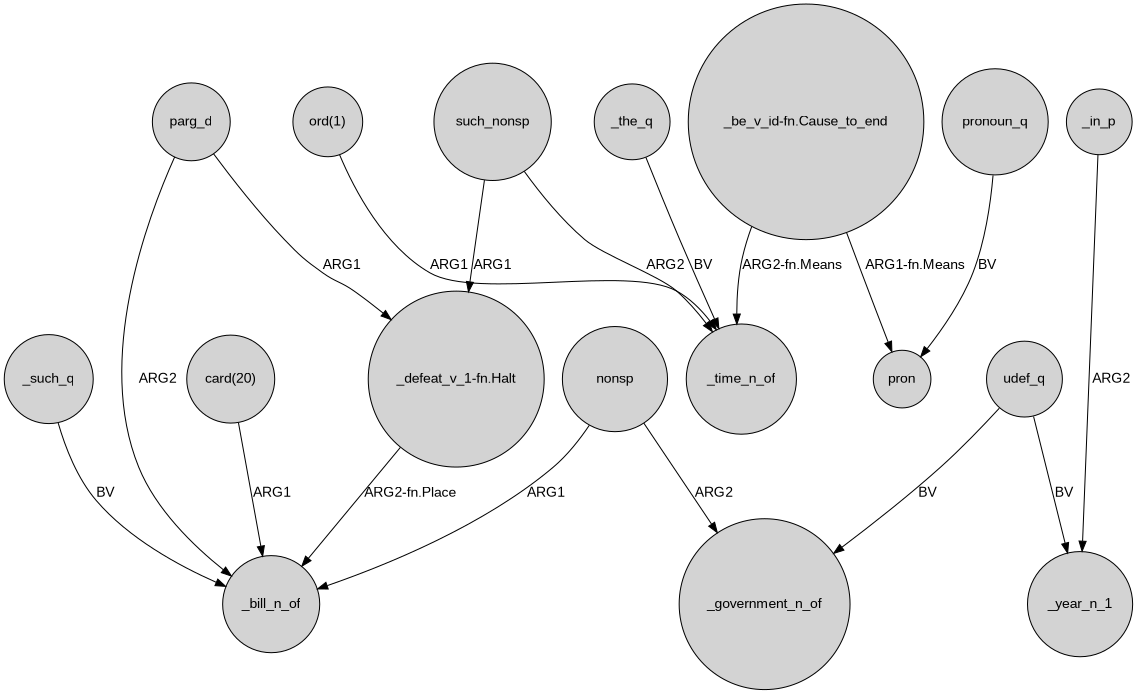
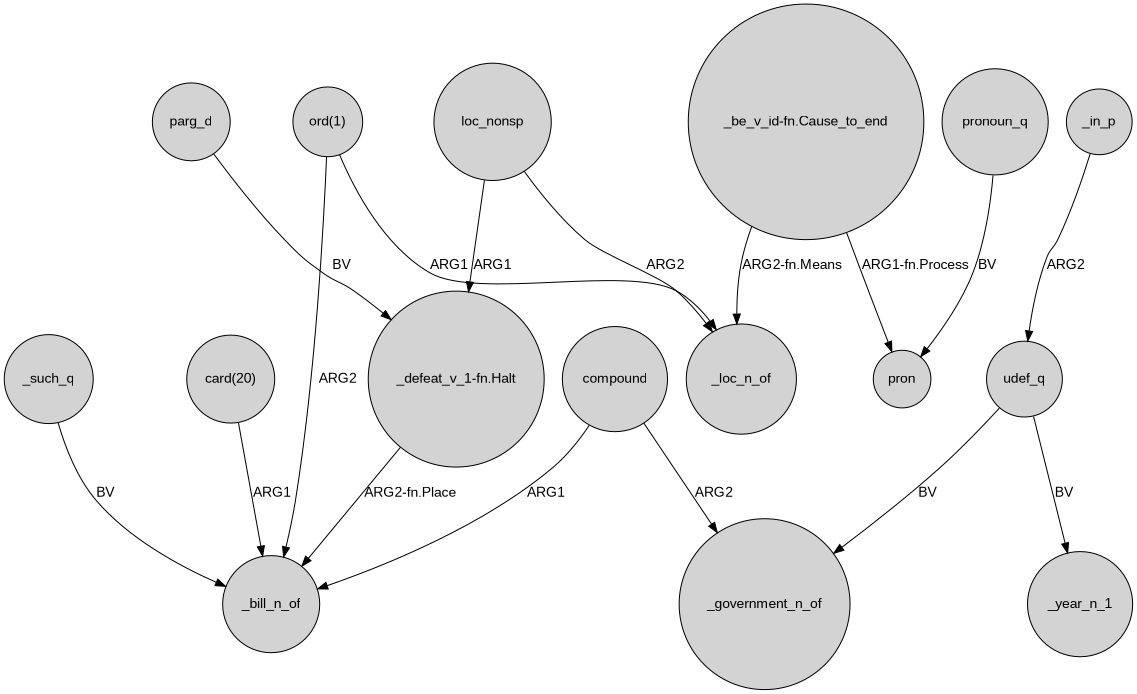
(493, 122) -> (493, 122)
(632, 122) -> none
(342, 265) -> (342, 265)
(915, 265) -> (915, 265)
(1090, 348) -> (1057, 242)
(122, 376) -> (314, 353)
(615, 379) -> (615, 379)
(741, 379) -> (741, 379)
